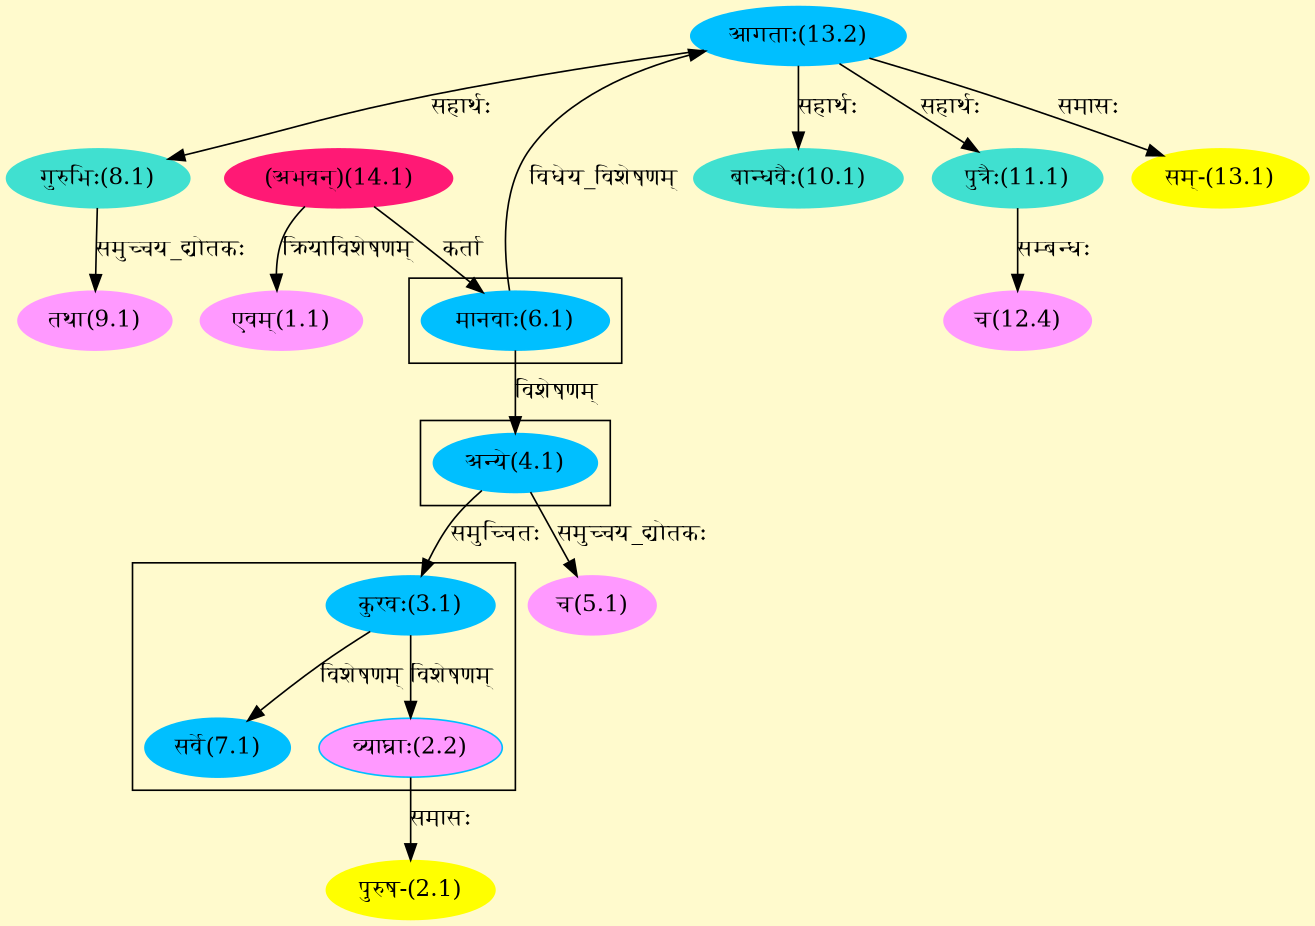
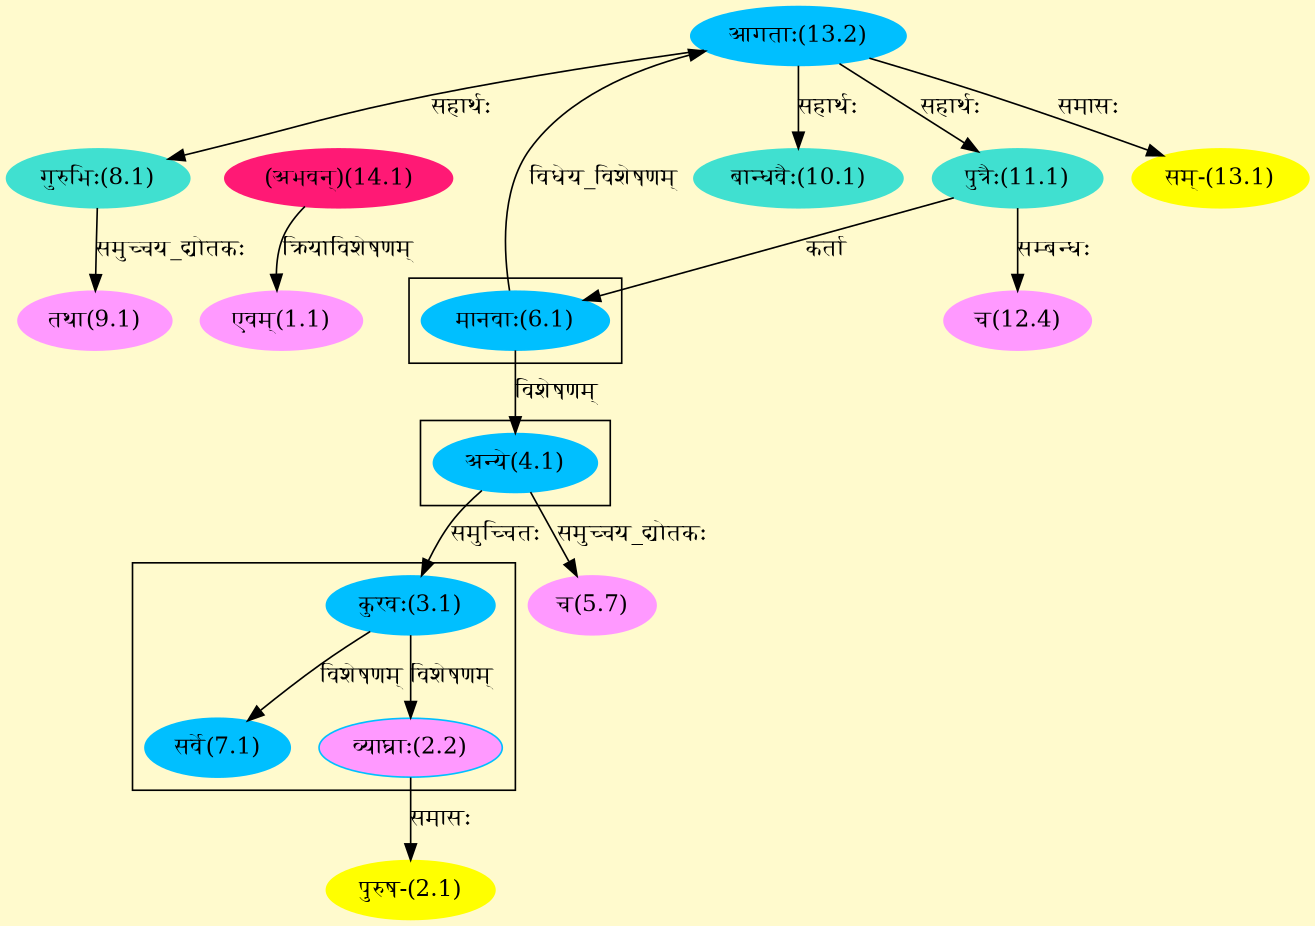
(423, 244) -> (777, 247)
(592, 605) -> (592, 605)
